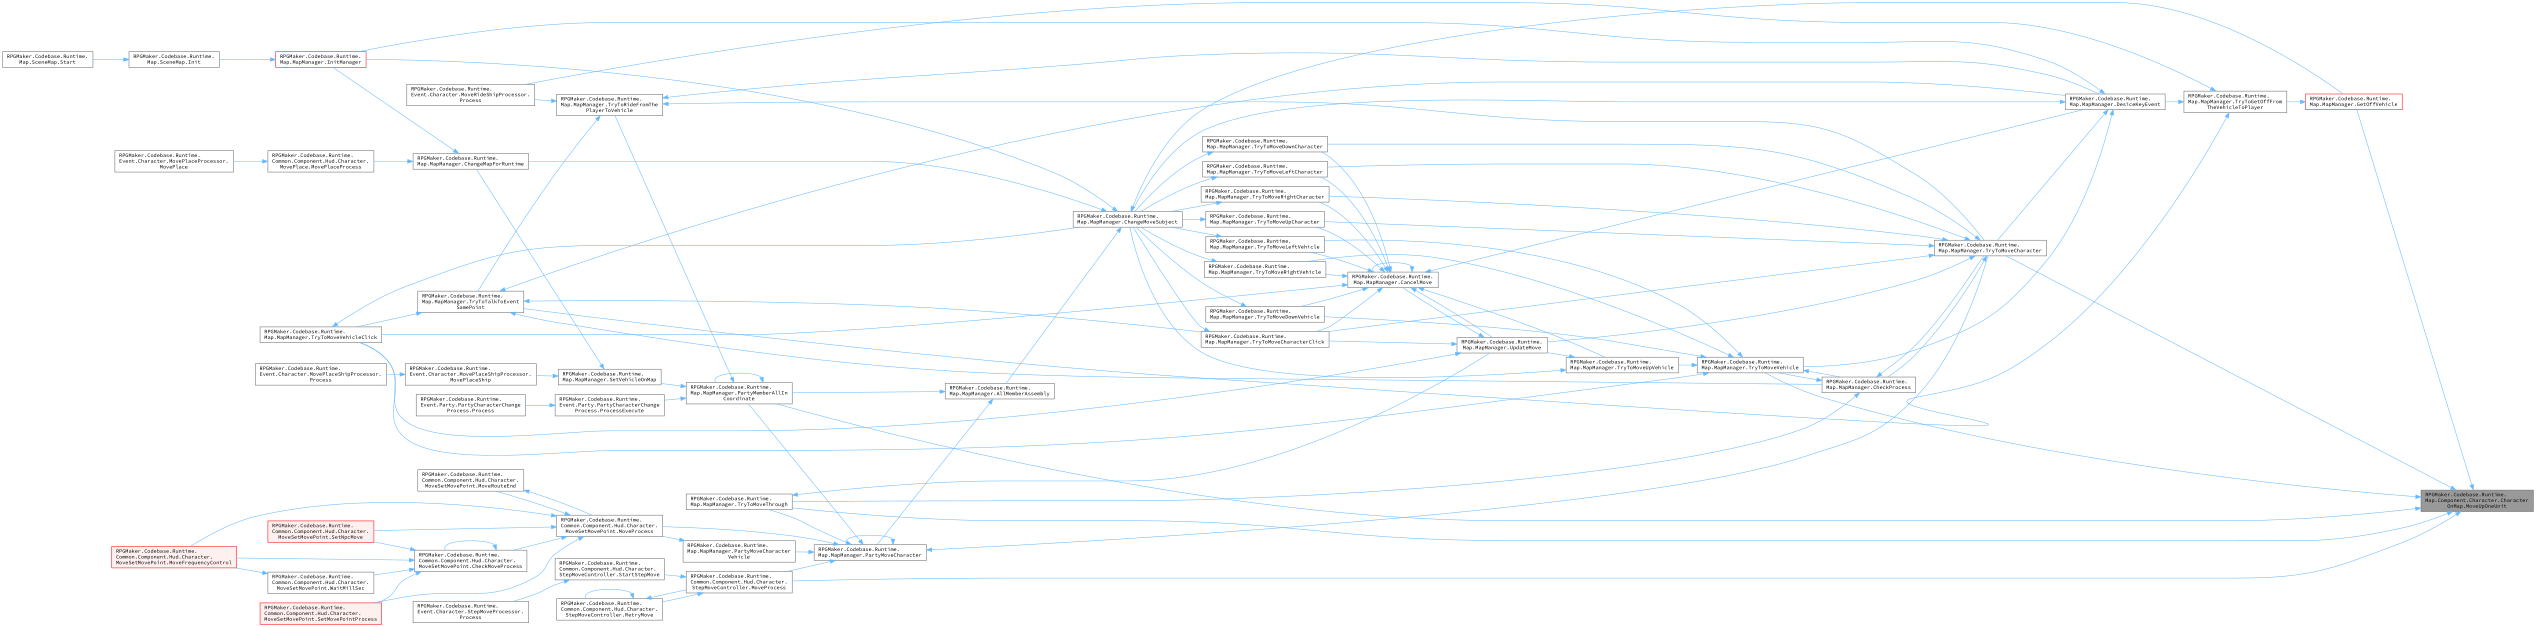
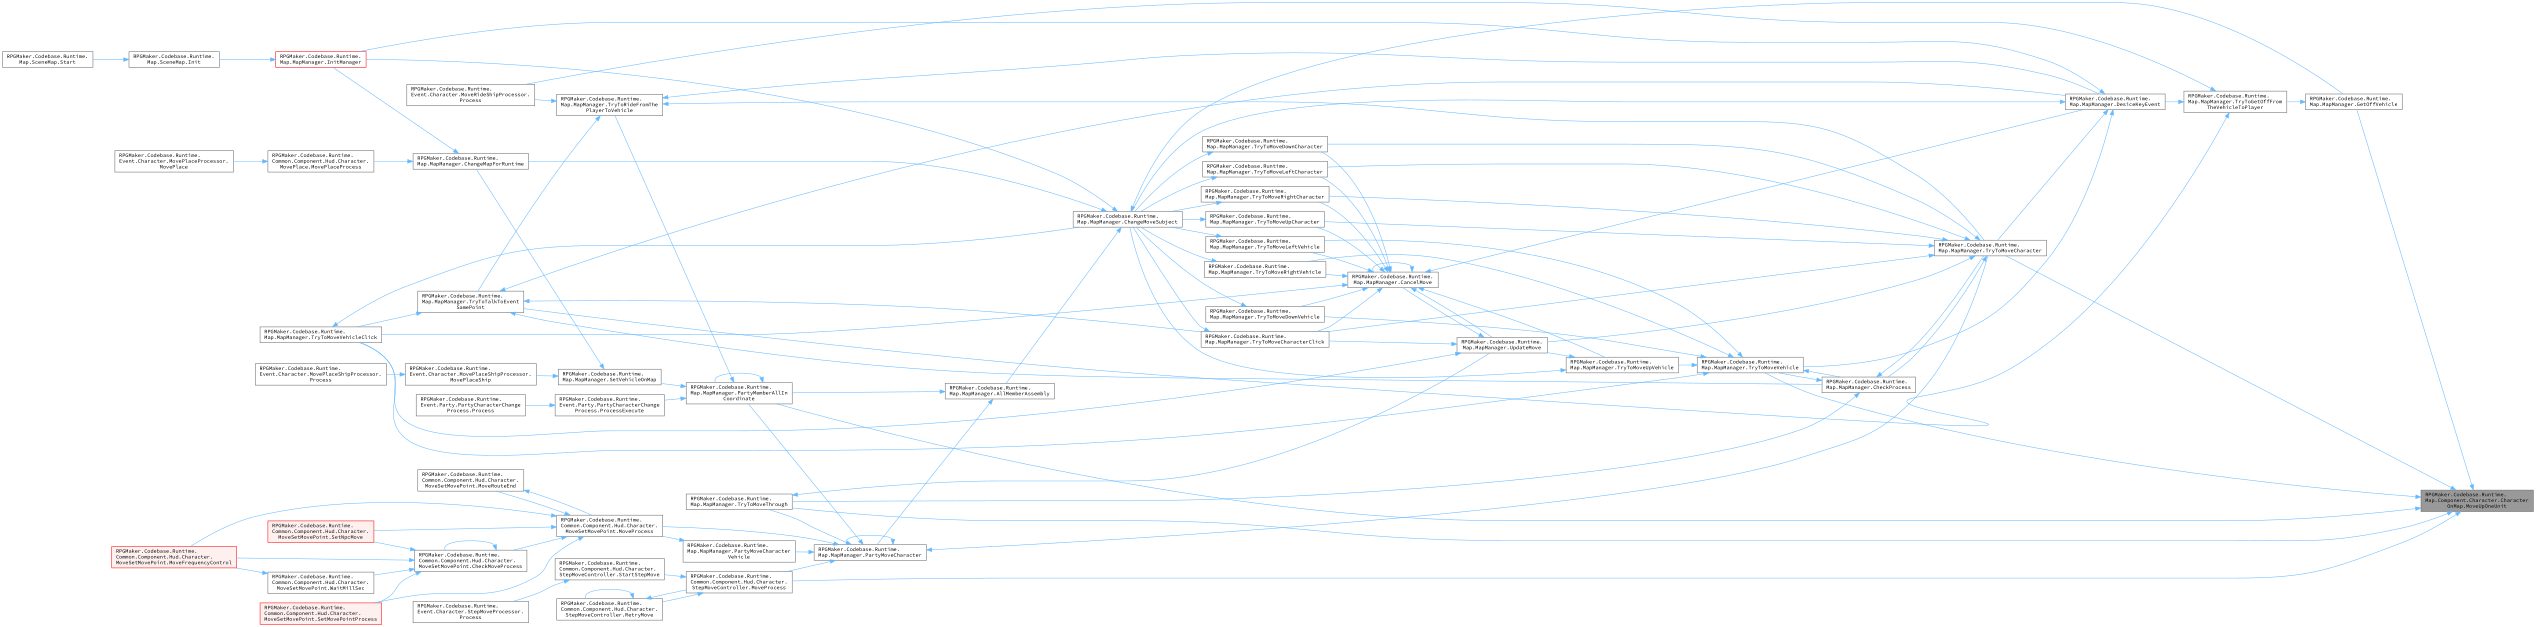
(2354, 102) -> (2354, 102)
